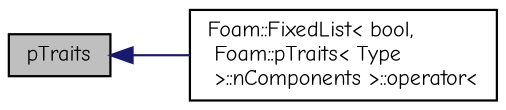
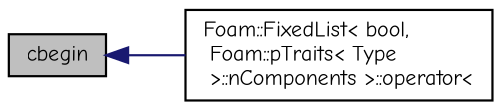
(60, 55) -> (57, 55)
